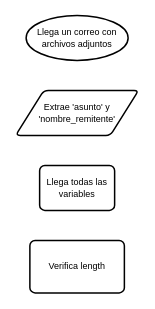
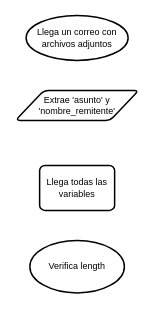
(77, 113) -> (77, 105)
(77, 267) -> (77, 267)
